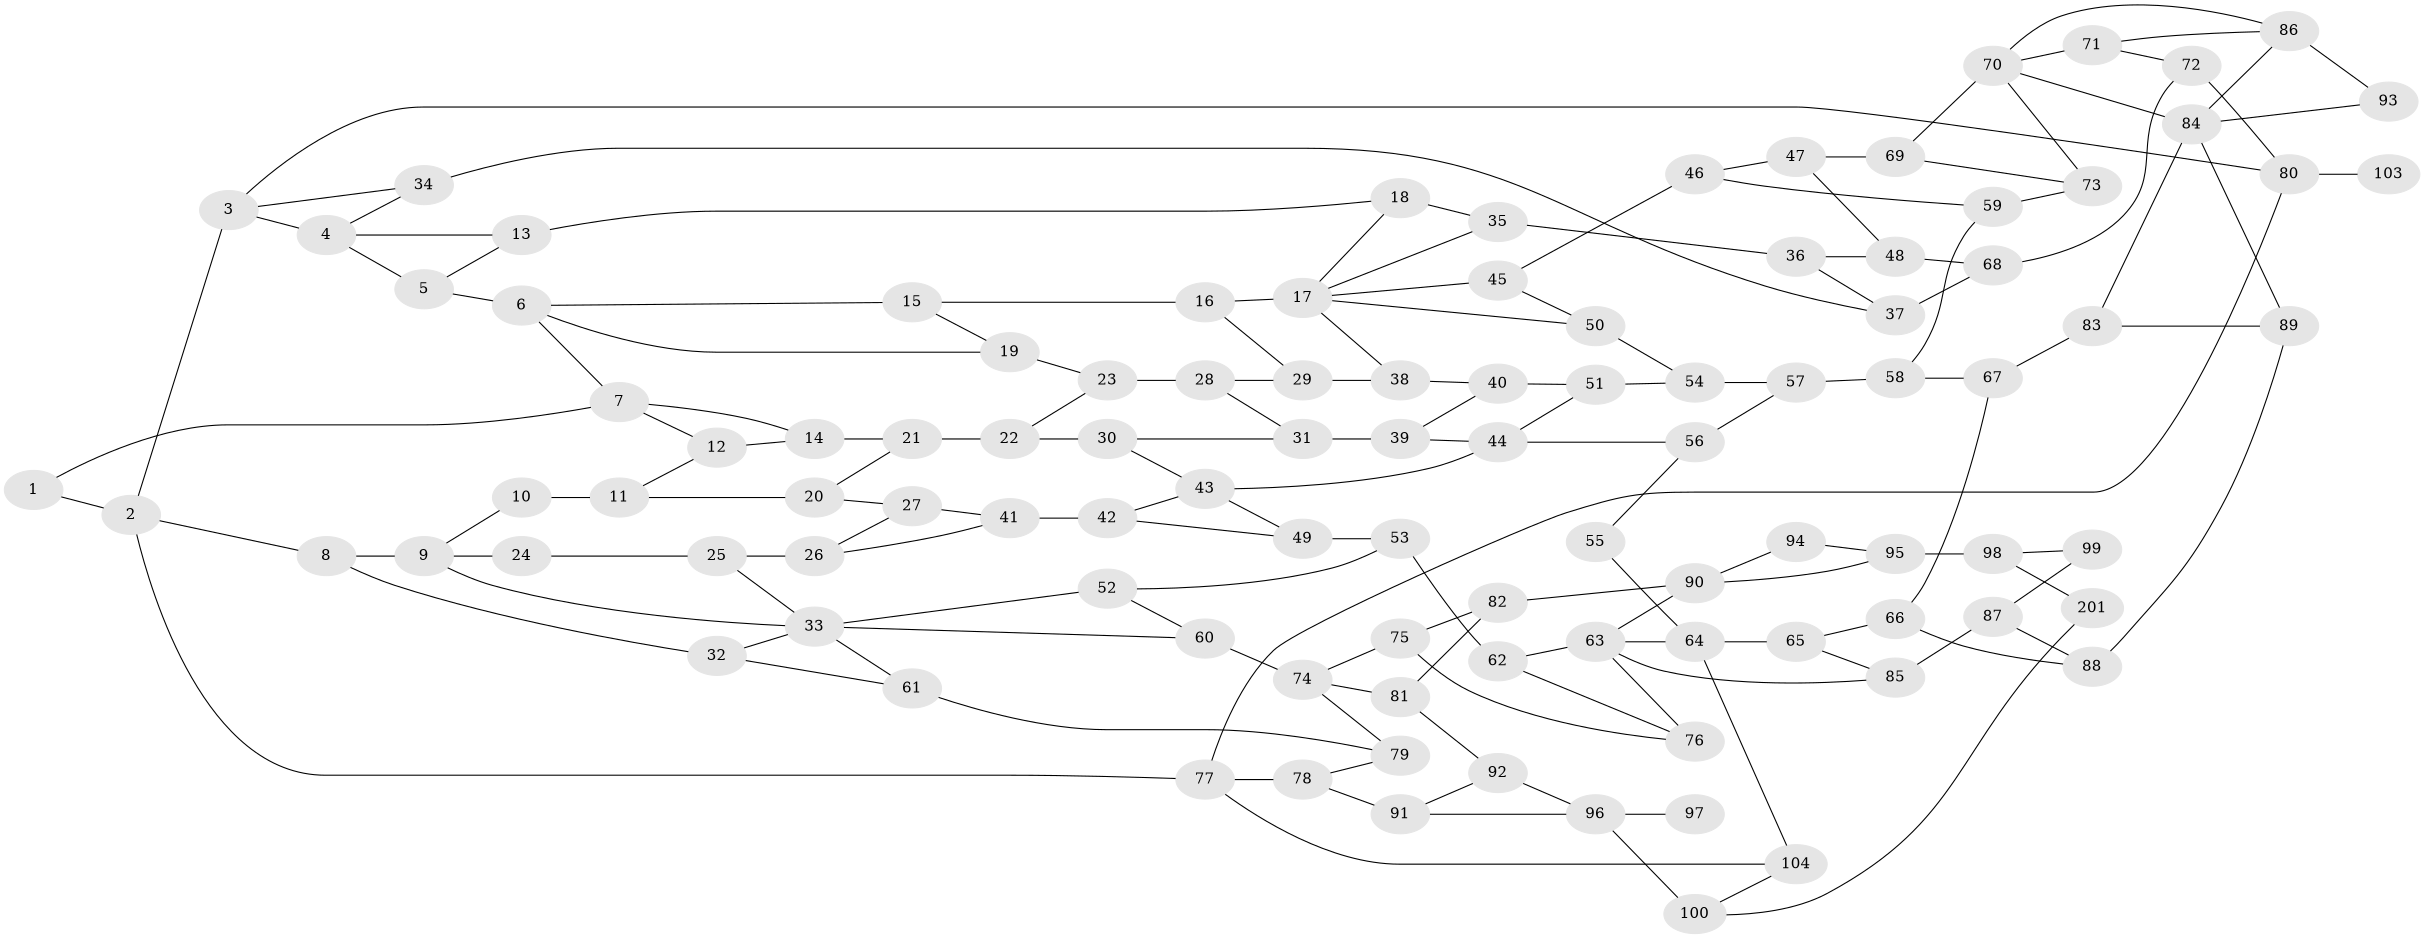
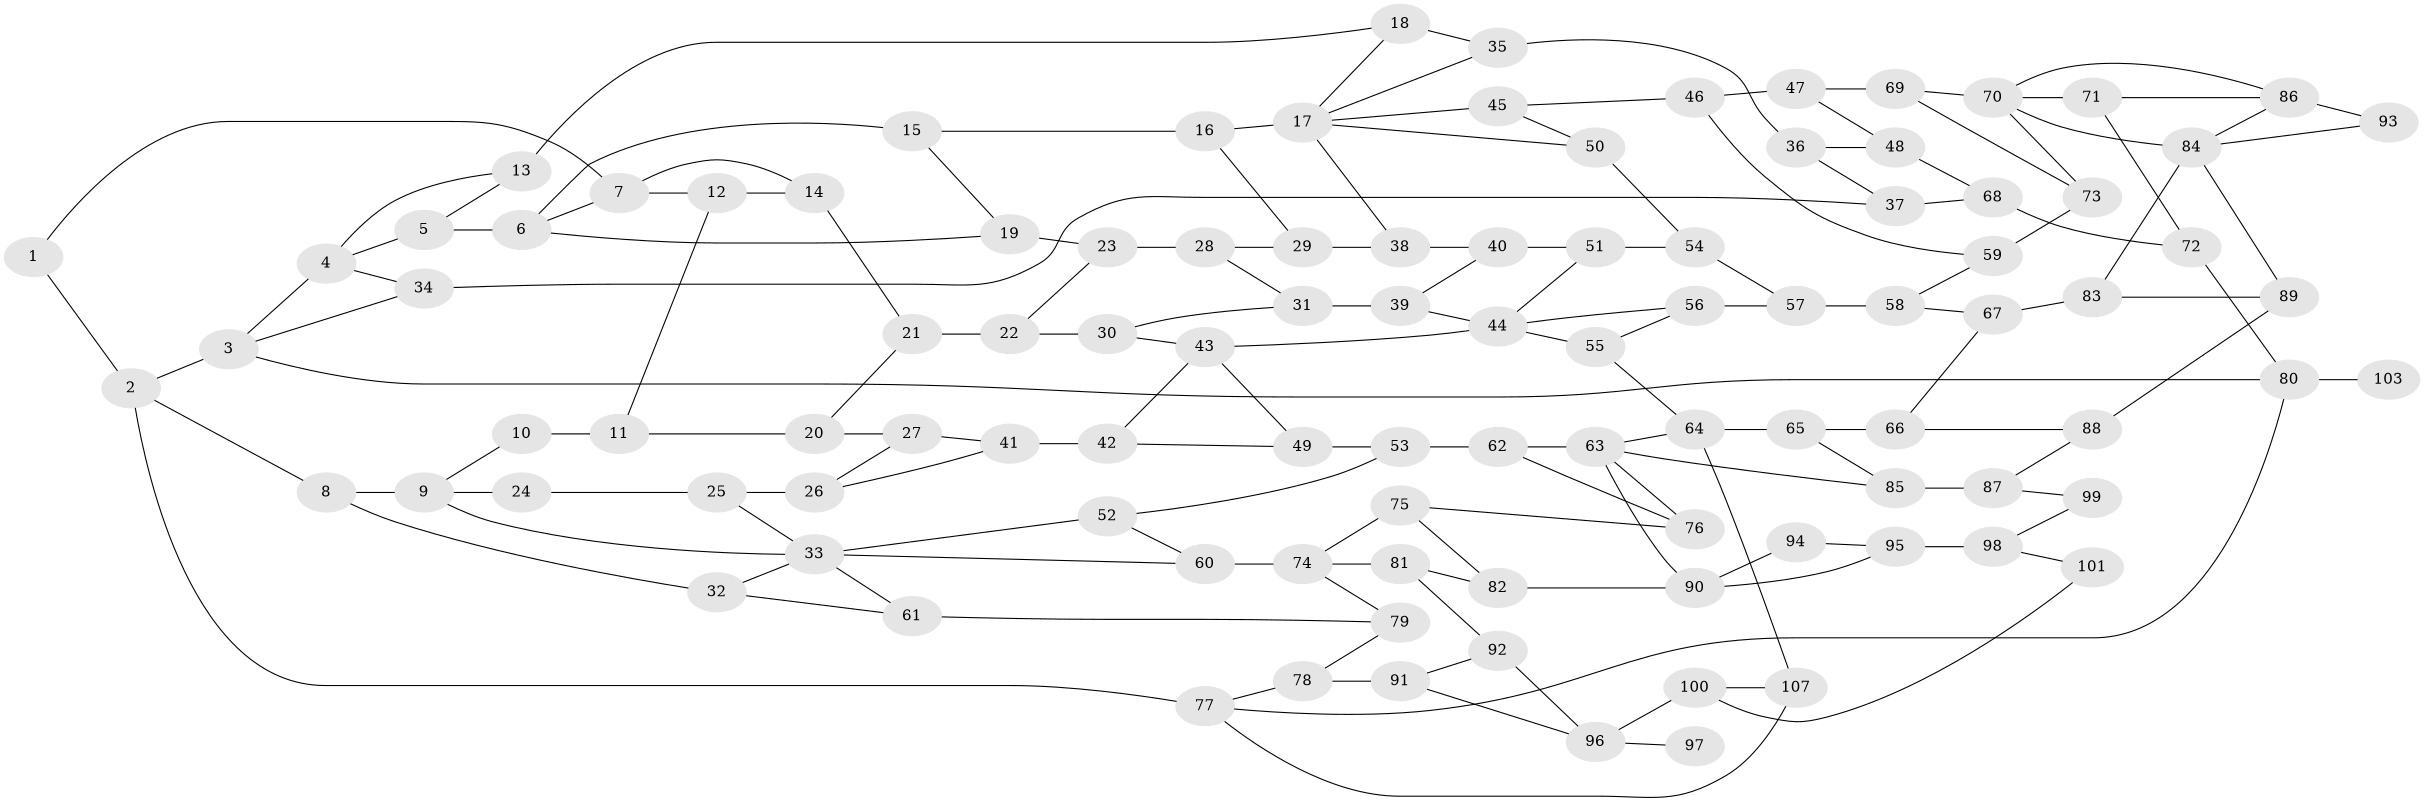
none -> (1547, 337)
(2092, 608) -> (2092, 567)
(1796, 864) -> (1796, 688)
